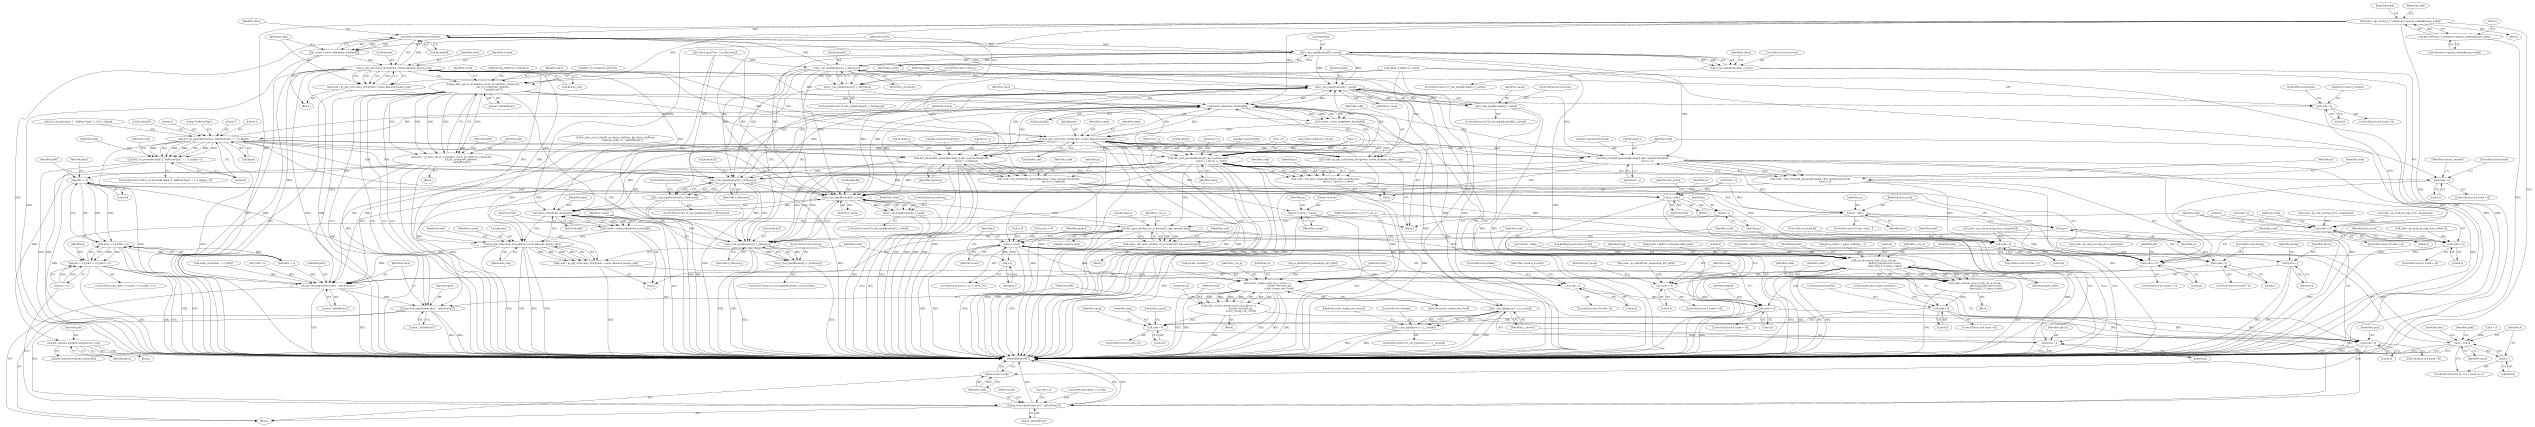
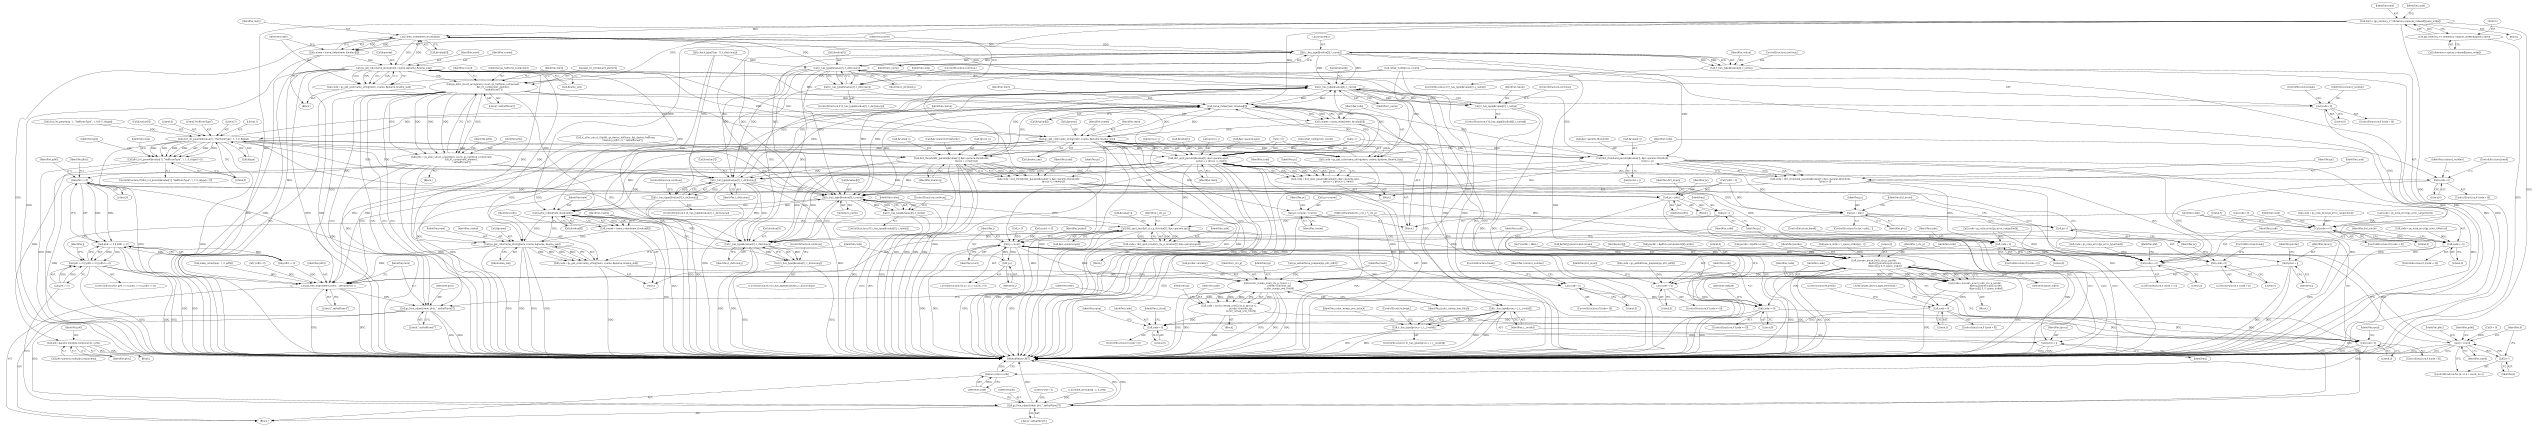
(54, 350) -> (61, 352)
(1044, 390) -> (1044, 390)
